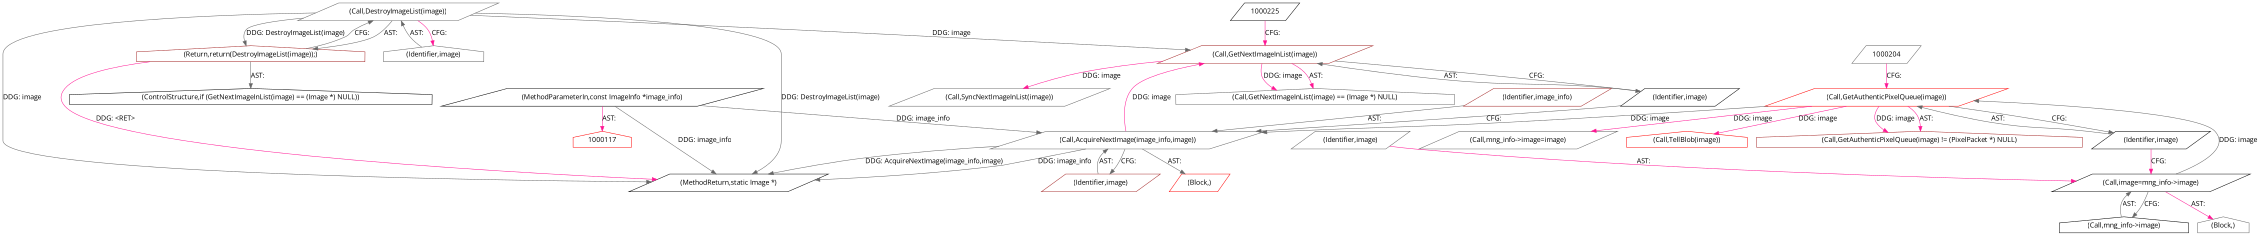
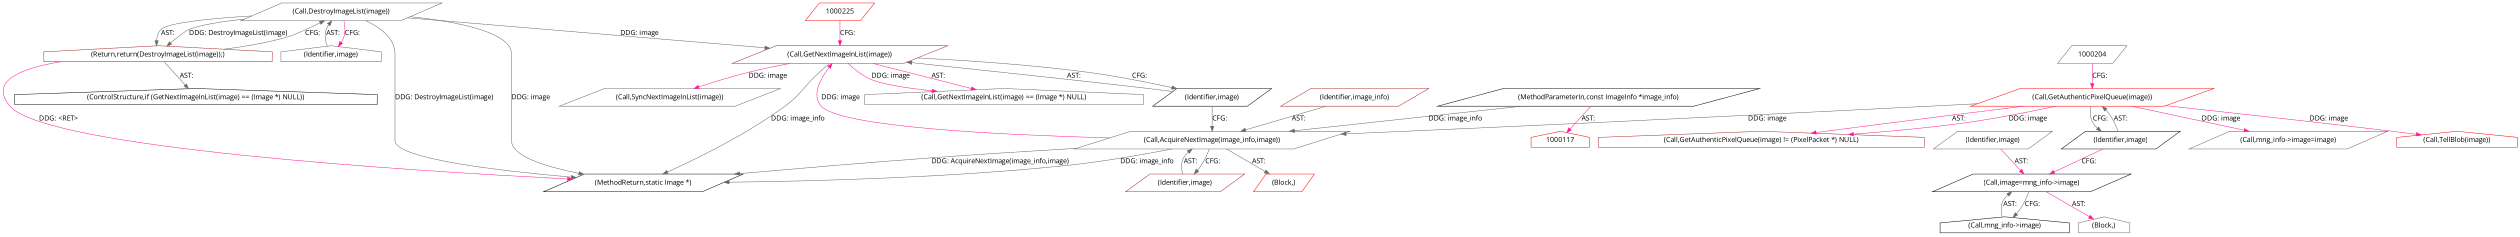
(1265, 12) -> (840, 12)
(2132, 112) -> none
(663, 139) -> (755, 127)
